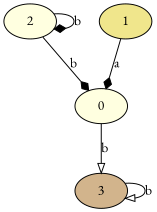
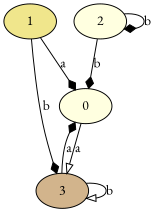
none -> (39, 101)
(105, 148) -> (78, 148)
none -> (64, 153)
